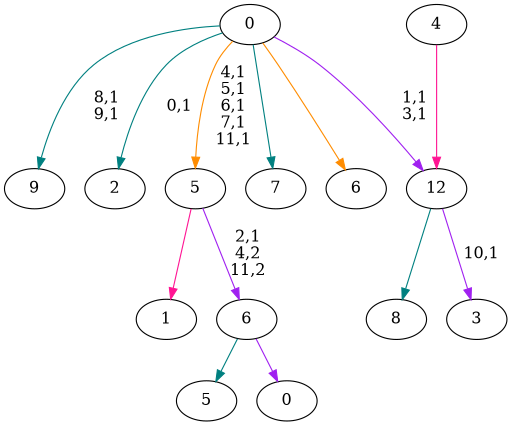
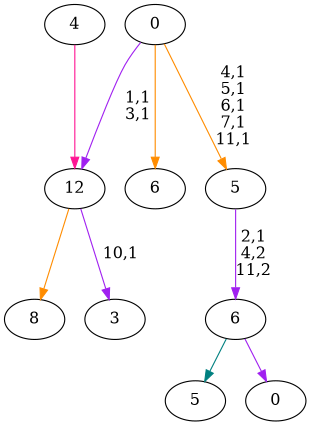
(35, 189) -> none
(115, 189) -> none
(276, 189) -> none
(418, 249) -> (56, 249)
(166, 319) -> none
